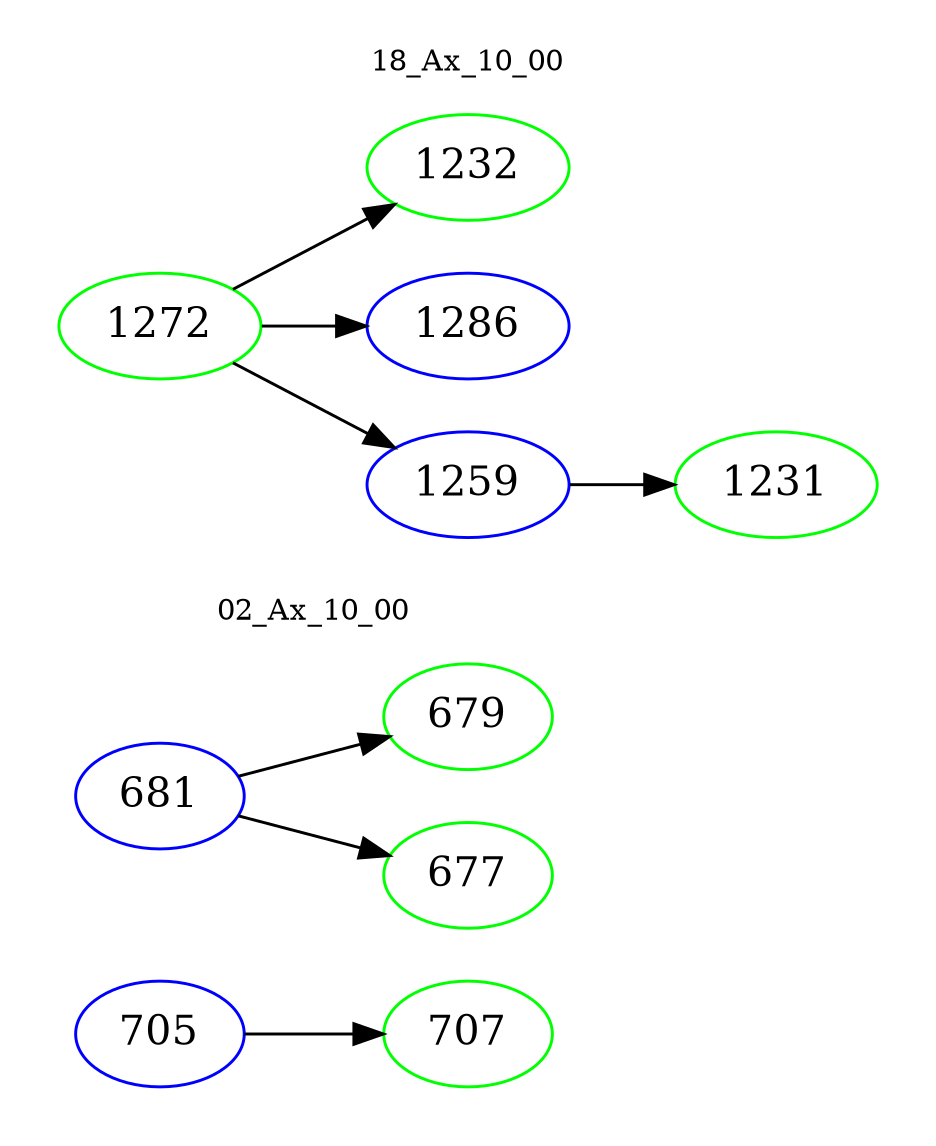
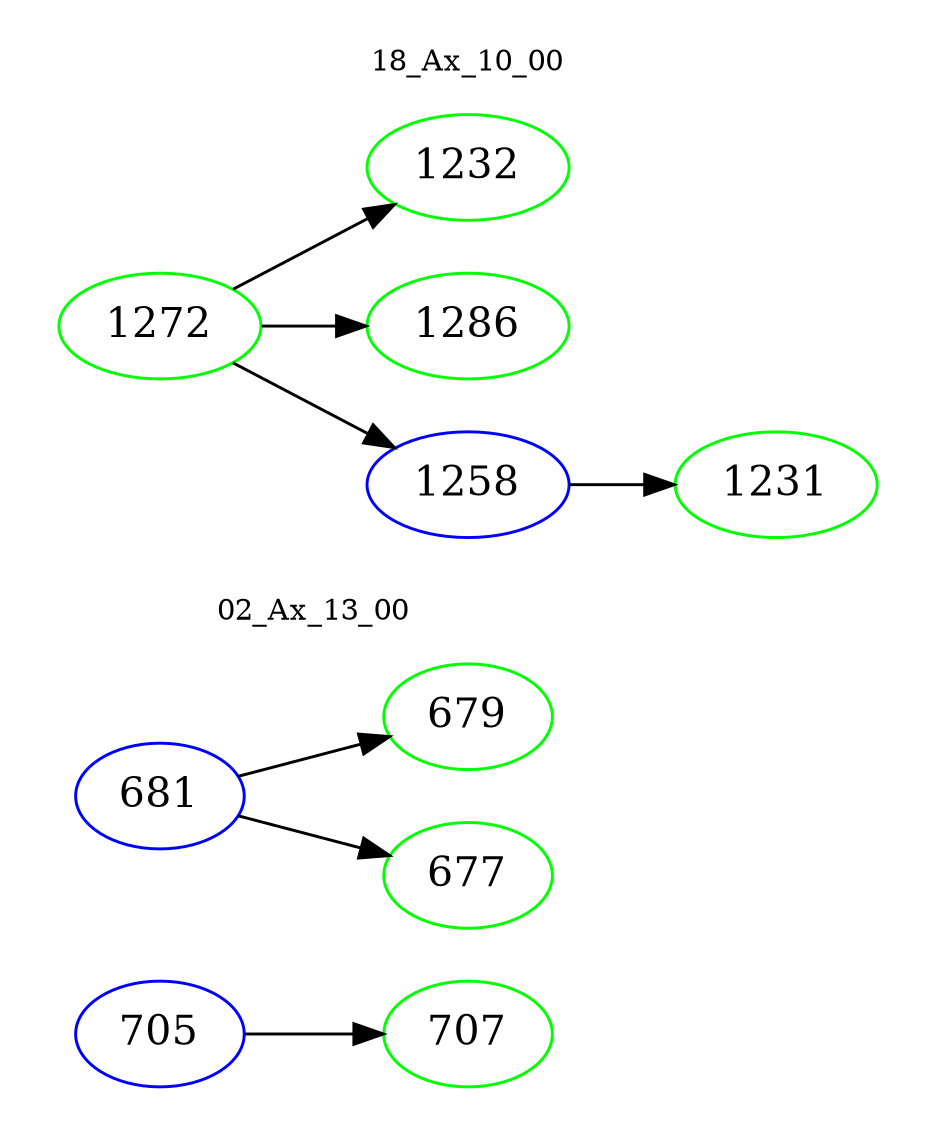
(468, 326) -> (468, 326)
(468, 485) -> (468, 485)
(314, 612) -> (314, 612)
